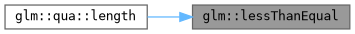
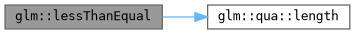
(164, 17) -> (179, 17)
